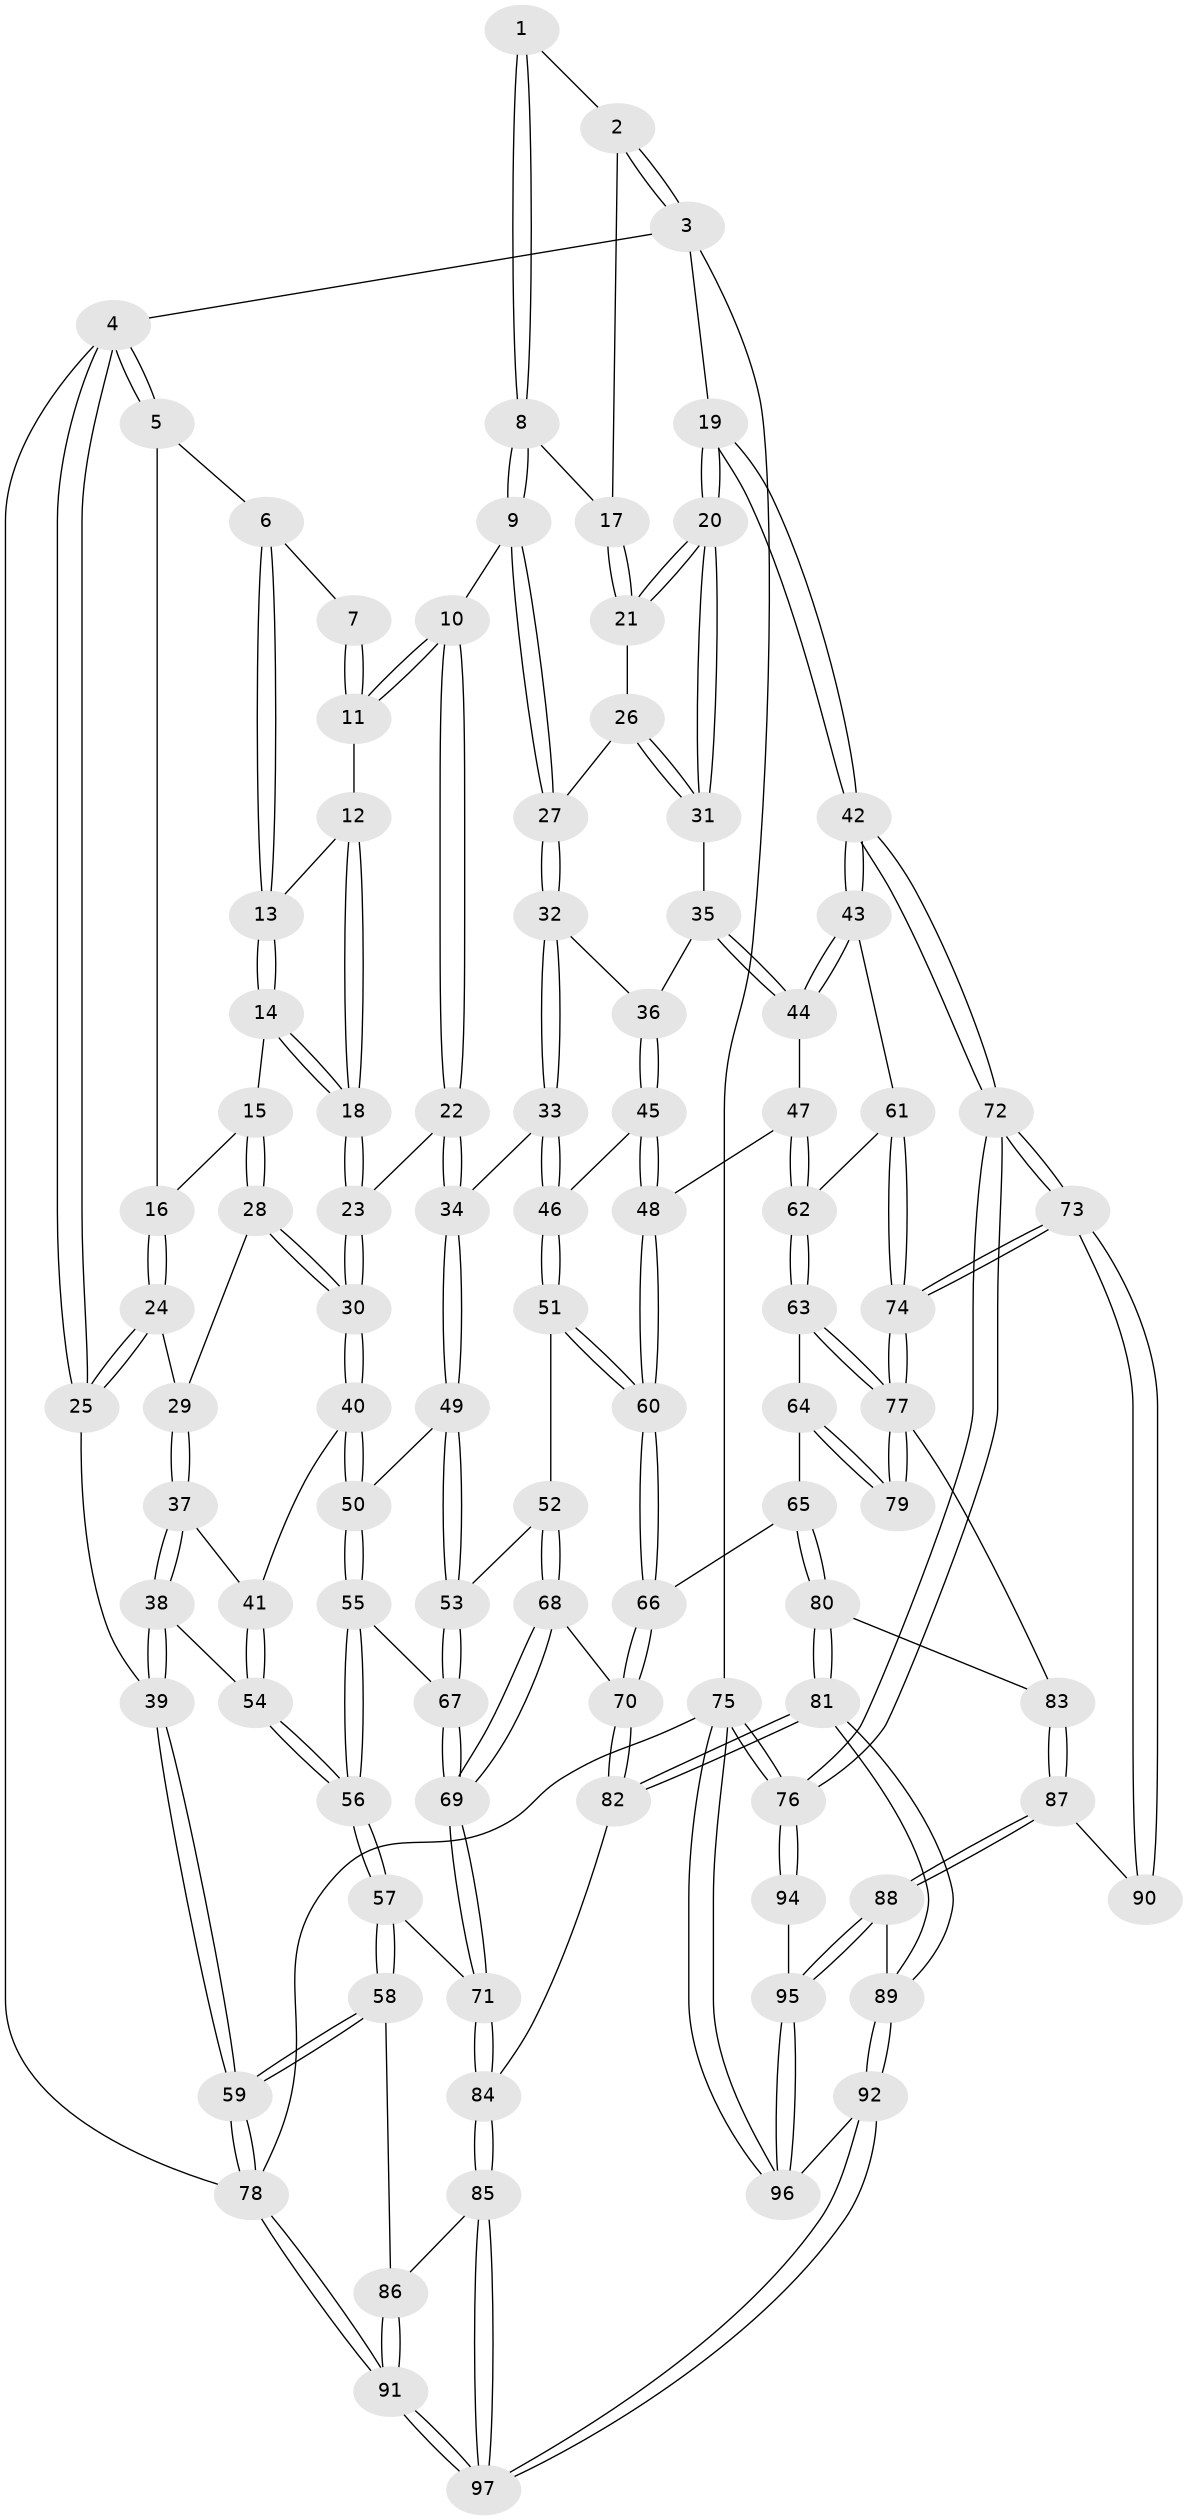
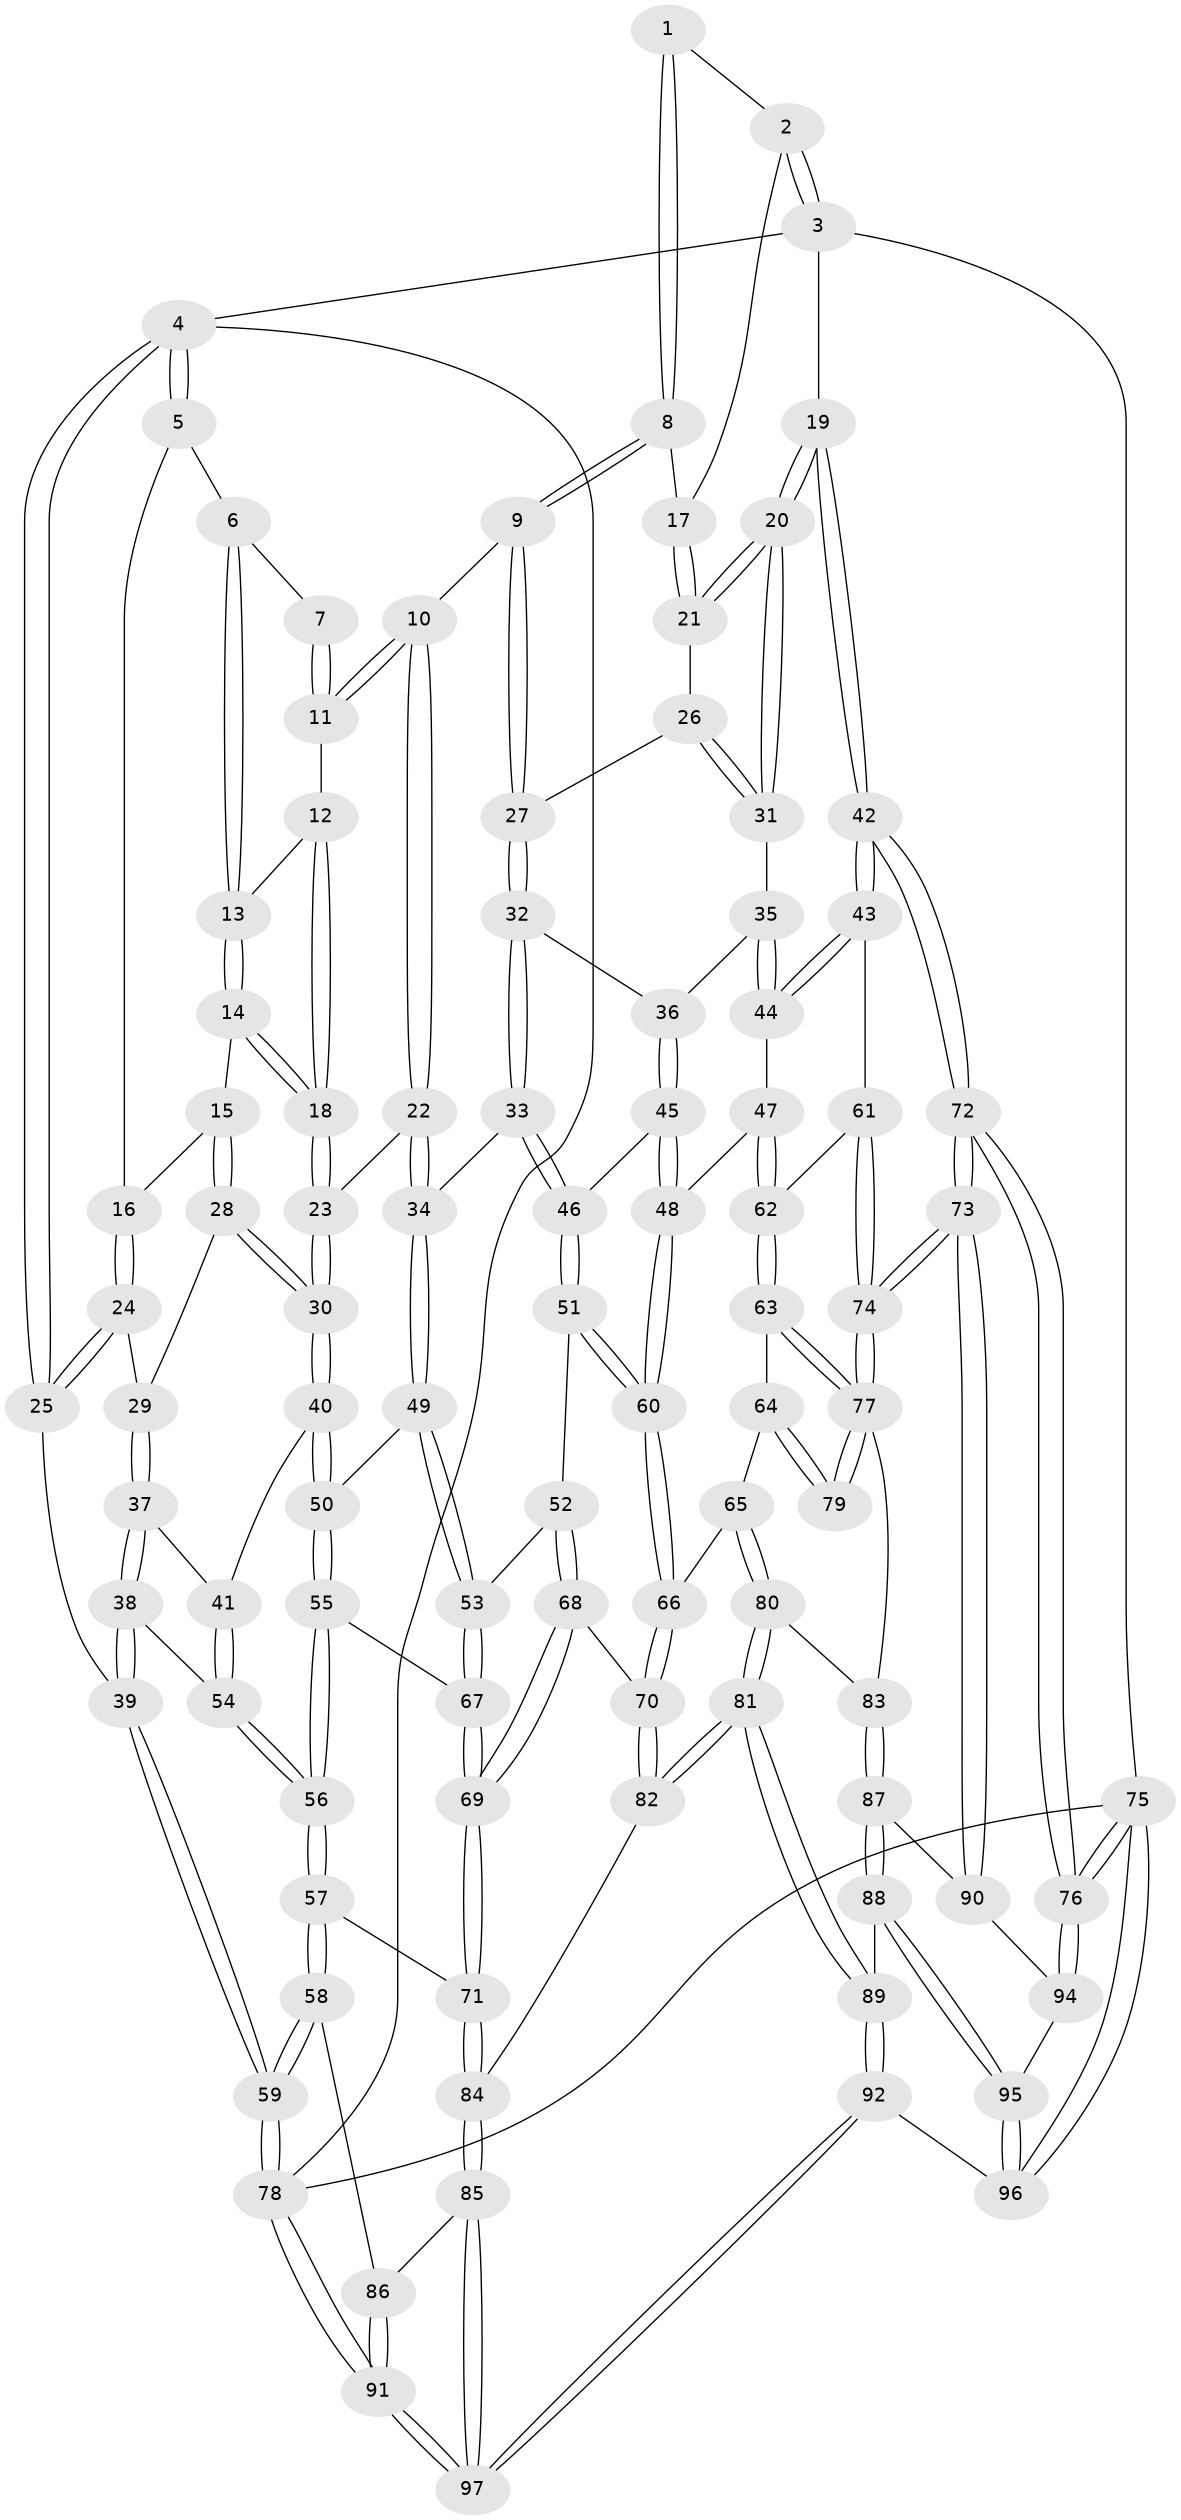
none -> (1020, 1949)
